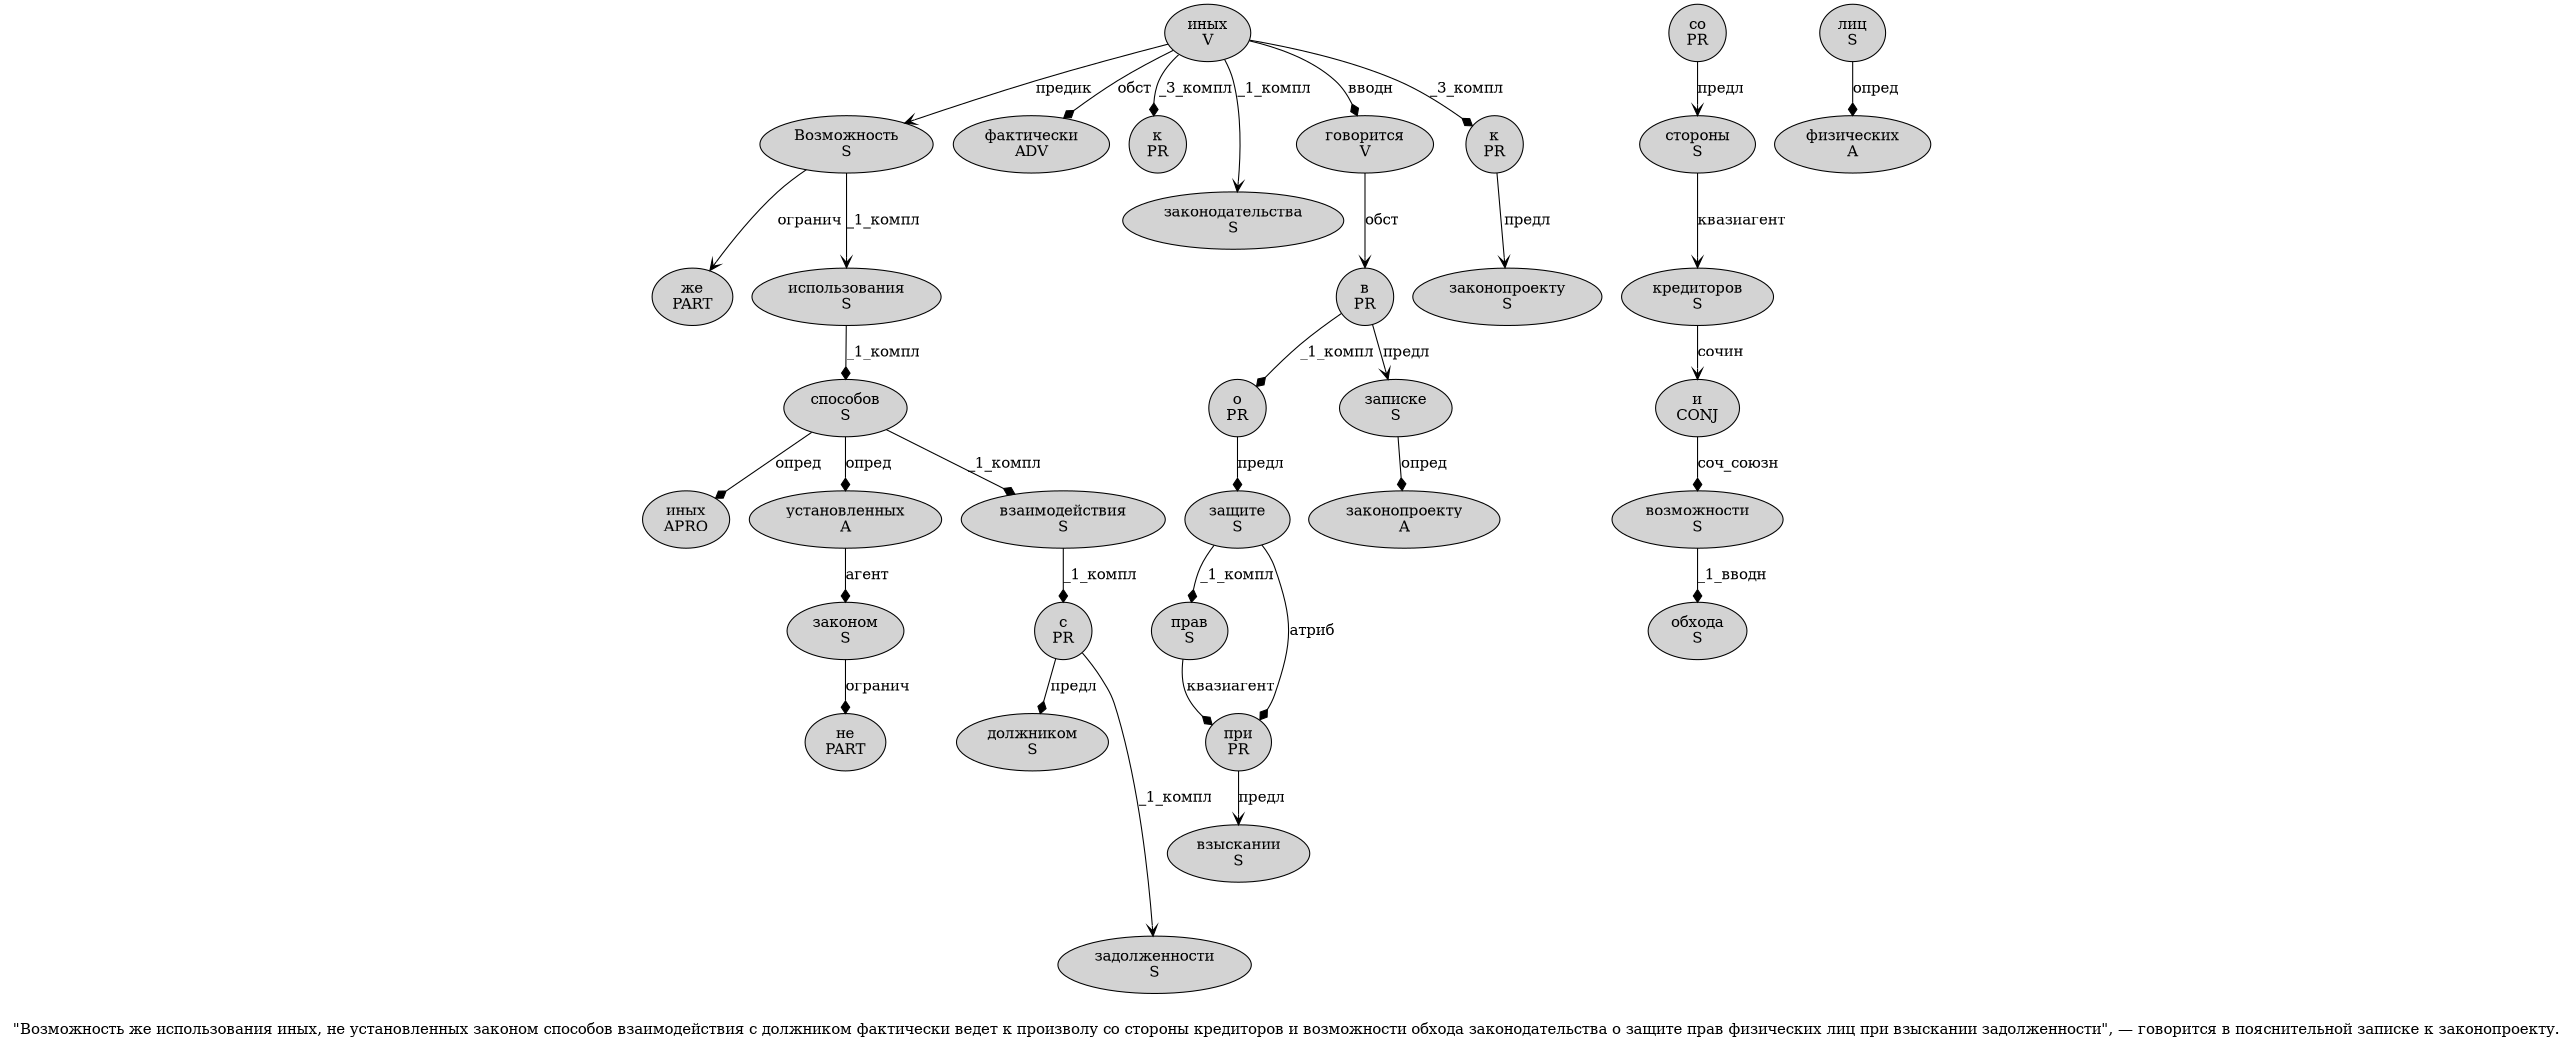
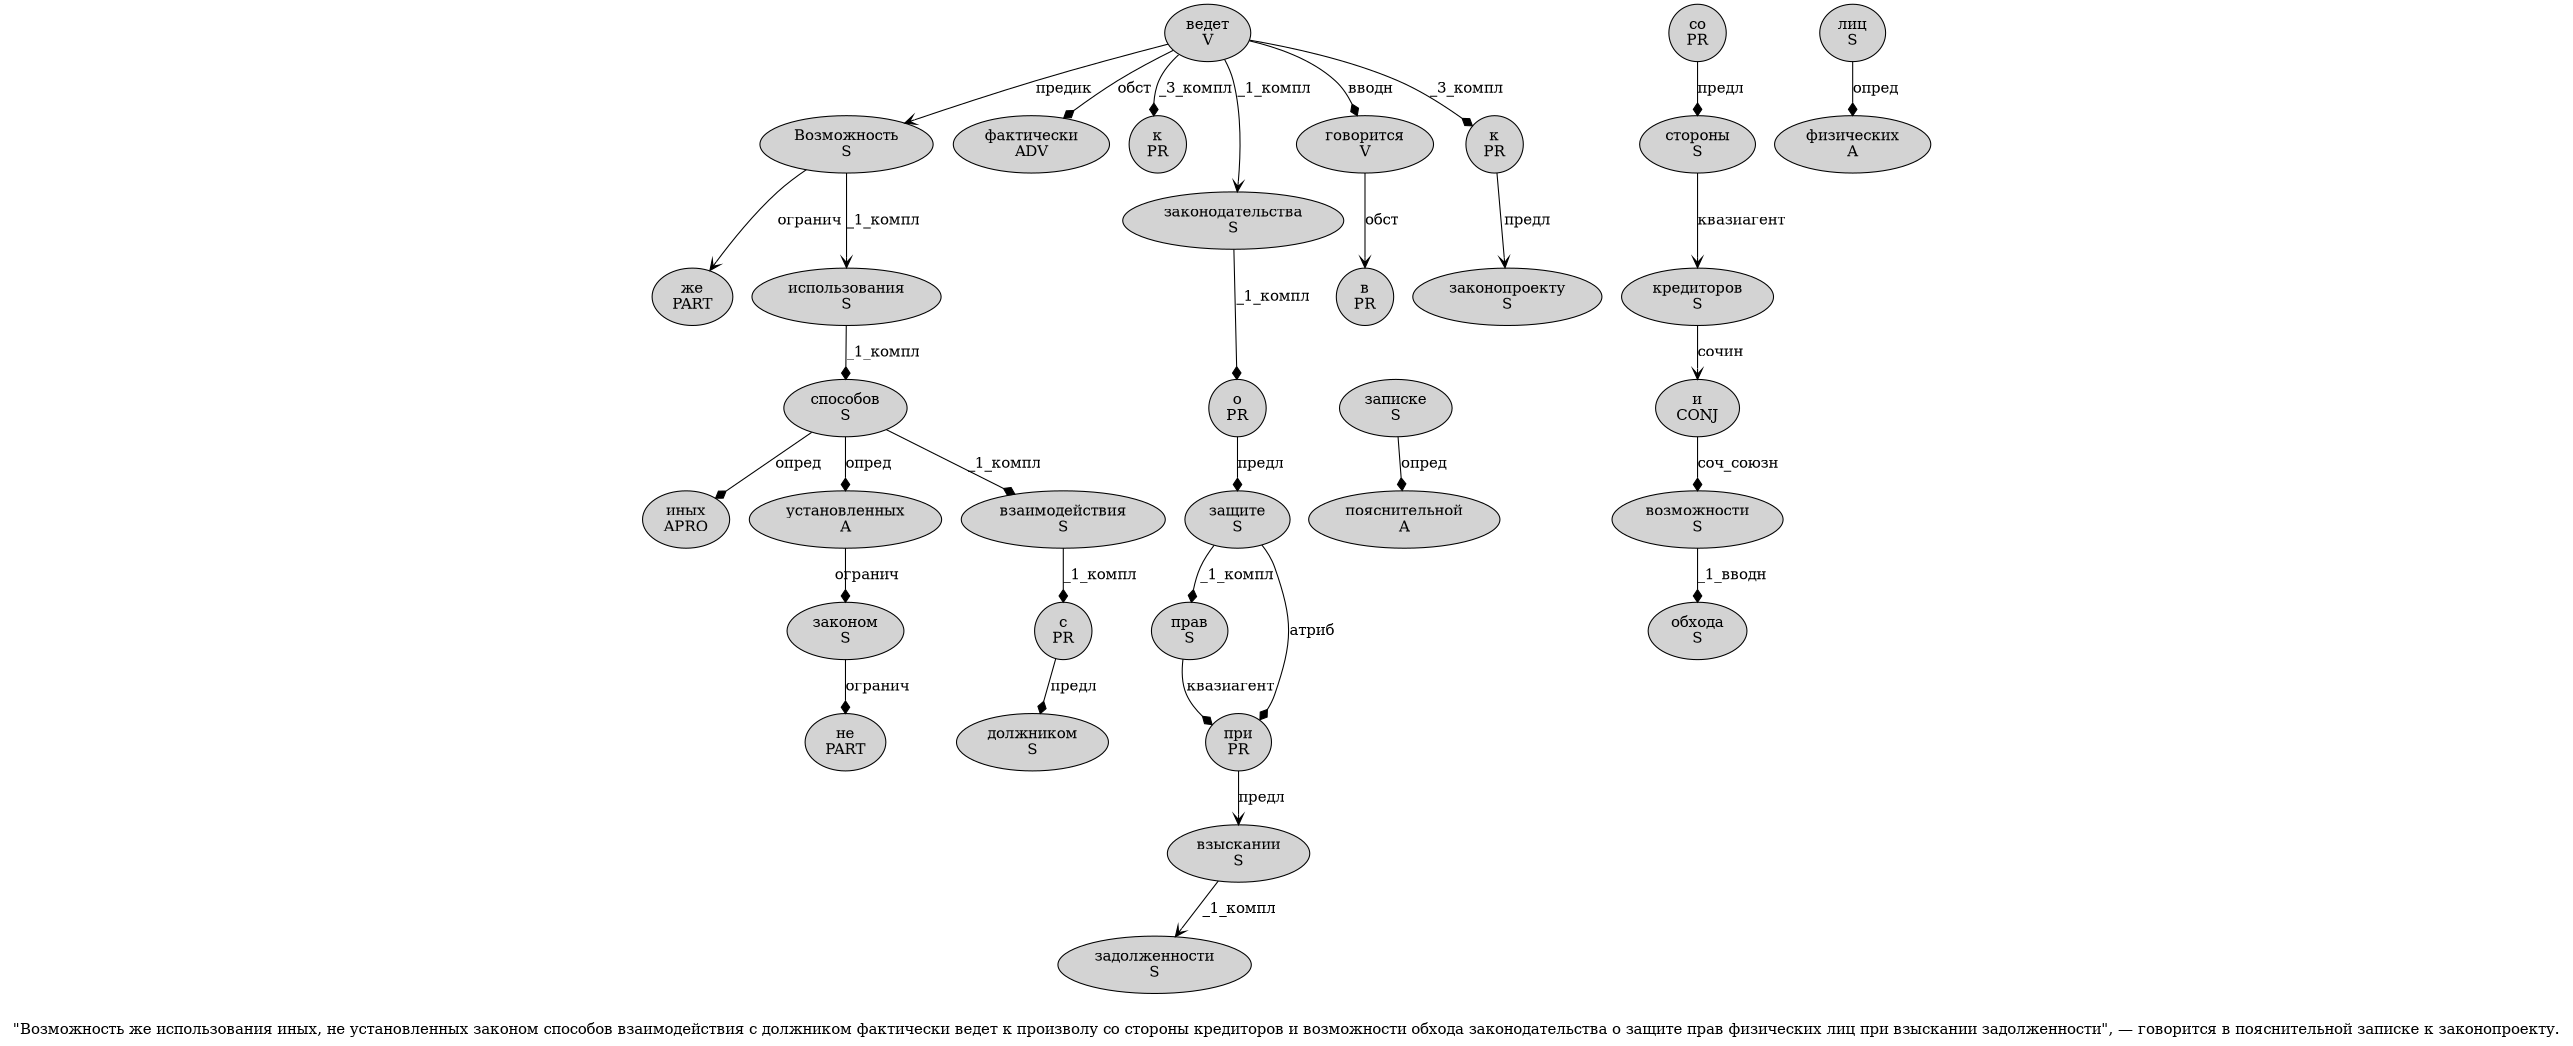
(1208, 33) -> (1208, 33)
(1698, 83) -> (1698, 83)
(1302, 343) -> (1235, 308)
(1379, 347) -> none
(1404, 520) -> (1404, 520)
(867, 575) -> (867, 575)
(1134, 784) -> (1200, 905)
